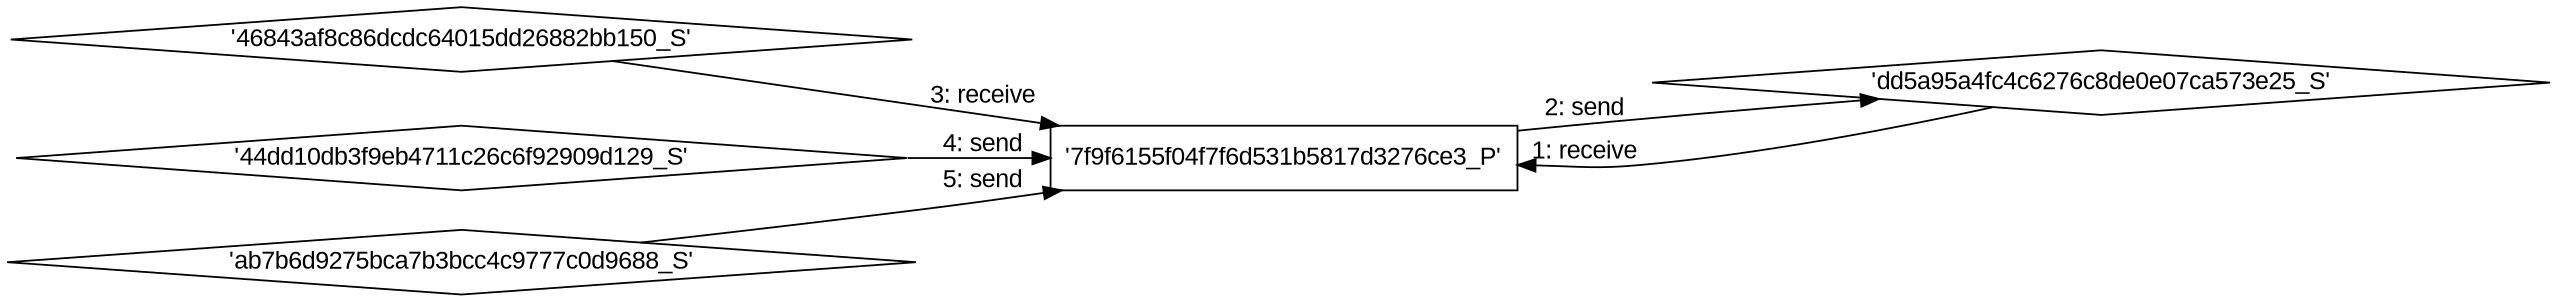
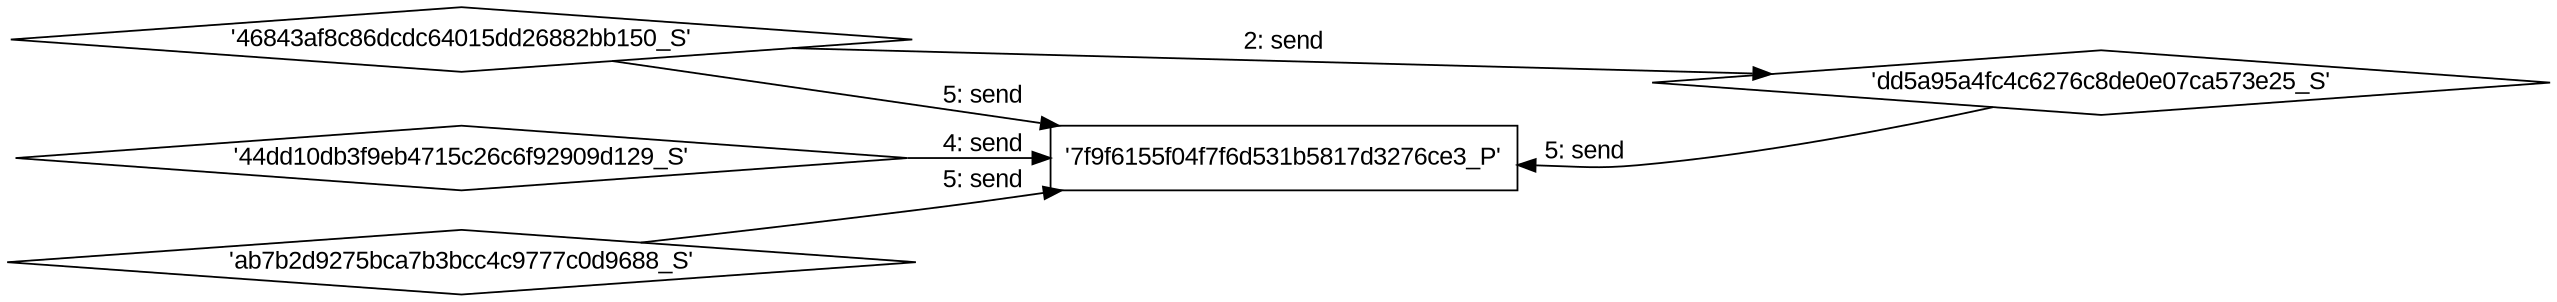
(983, 96) -> (983, 96)
(1689, 115) -> (1272, 61)
(1585, 152) -> (1585, 152)
(462, 158) -> (462, 158)
(462, 262) -> (462, 262)
